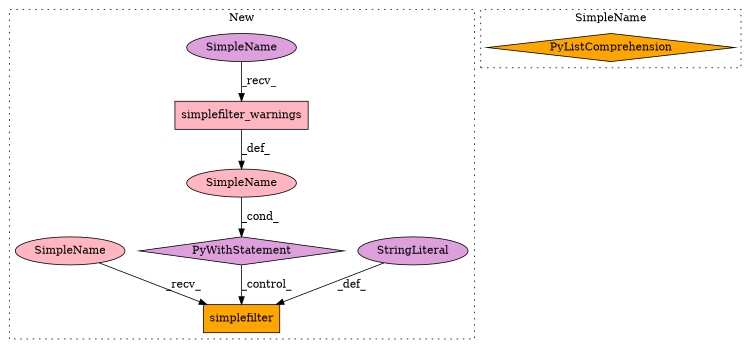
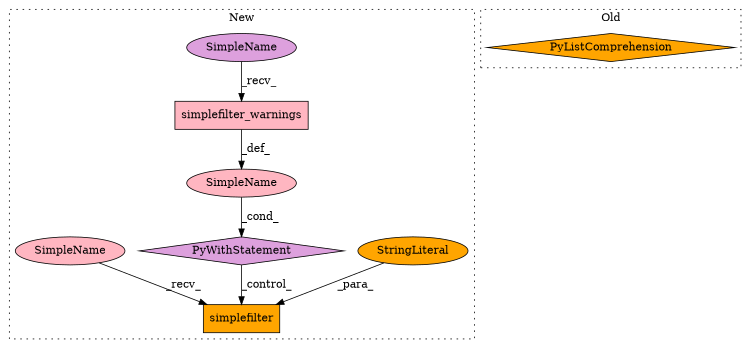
(611, 18) -> (611, 18)
(413, 251) -> (413, 251)
(352, 285) -> (355, 285)
